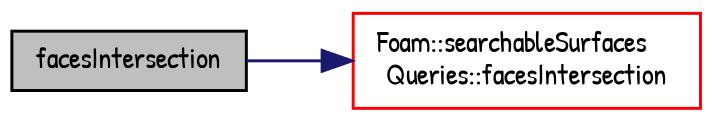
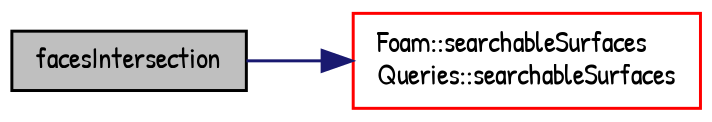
(527, 61) -> (527, 61)
